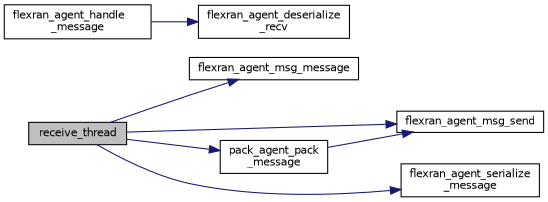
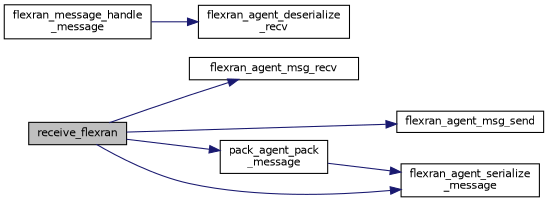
(78, 22) -> (78, 22)
(274, 69) -> (274, 69)
(78, 134) -> (78, 134)
(365, 141) -> (359, 167)
